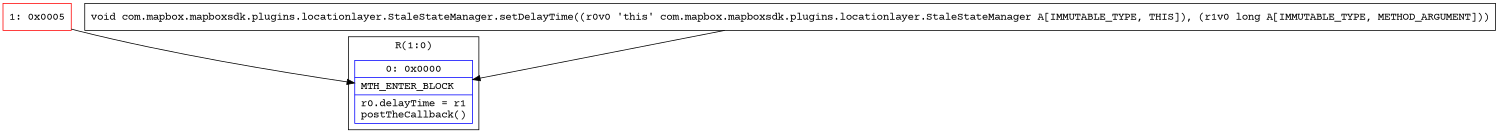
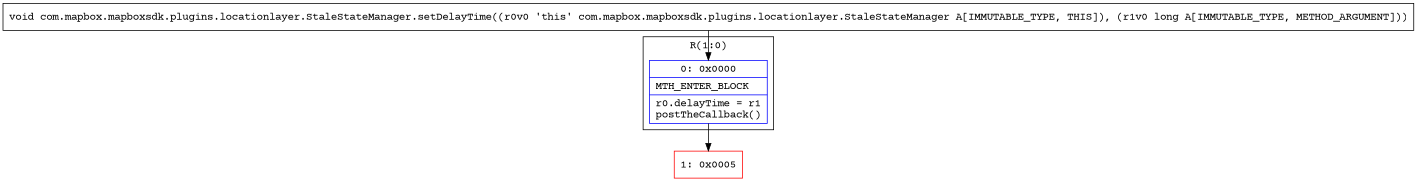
(209, 59) -> (708, 134)
